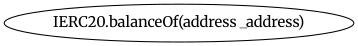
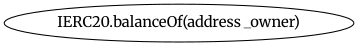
(179, 23) -> (179, 23)
